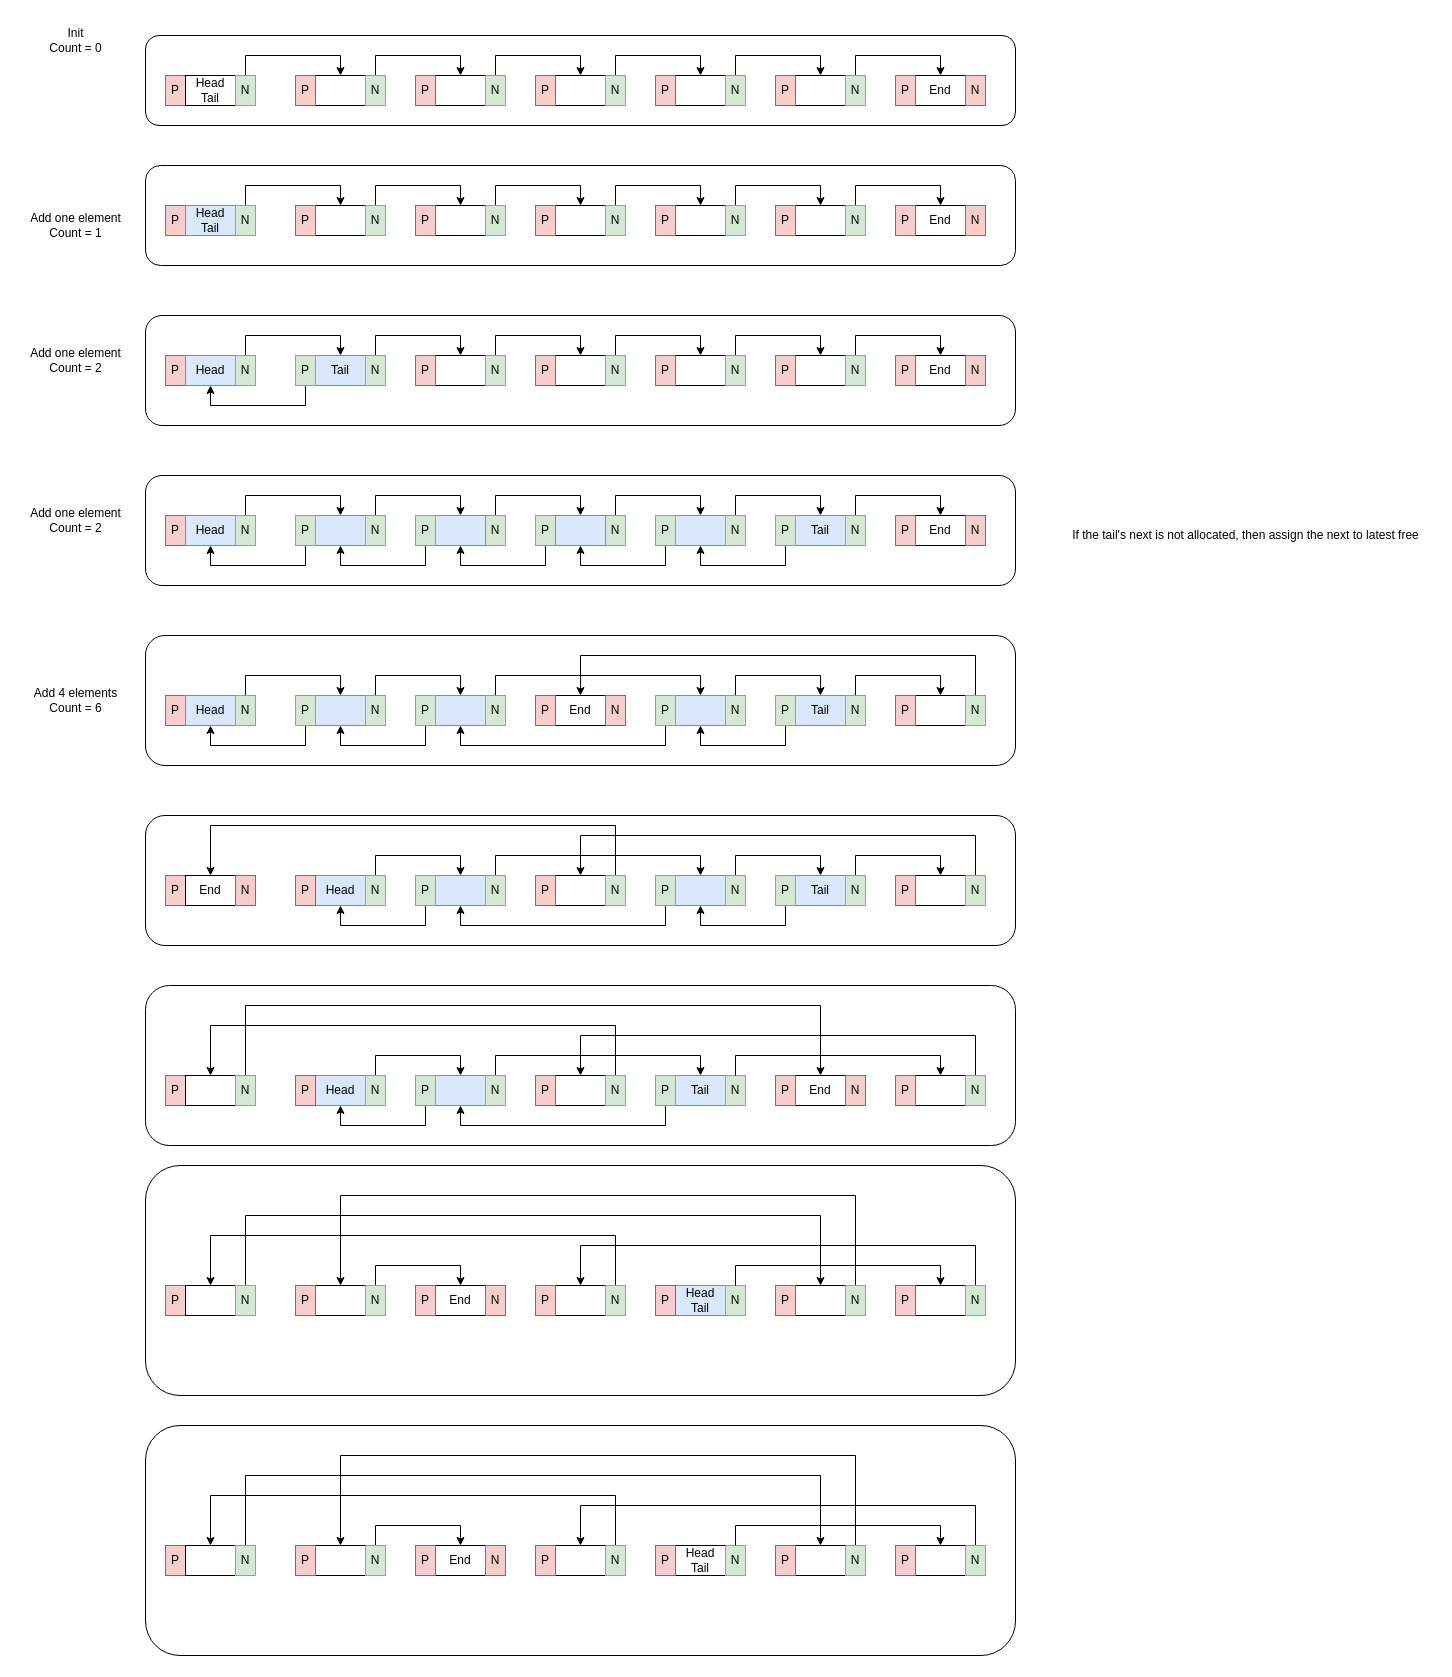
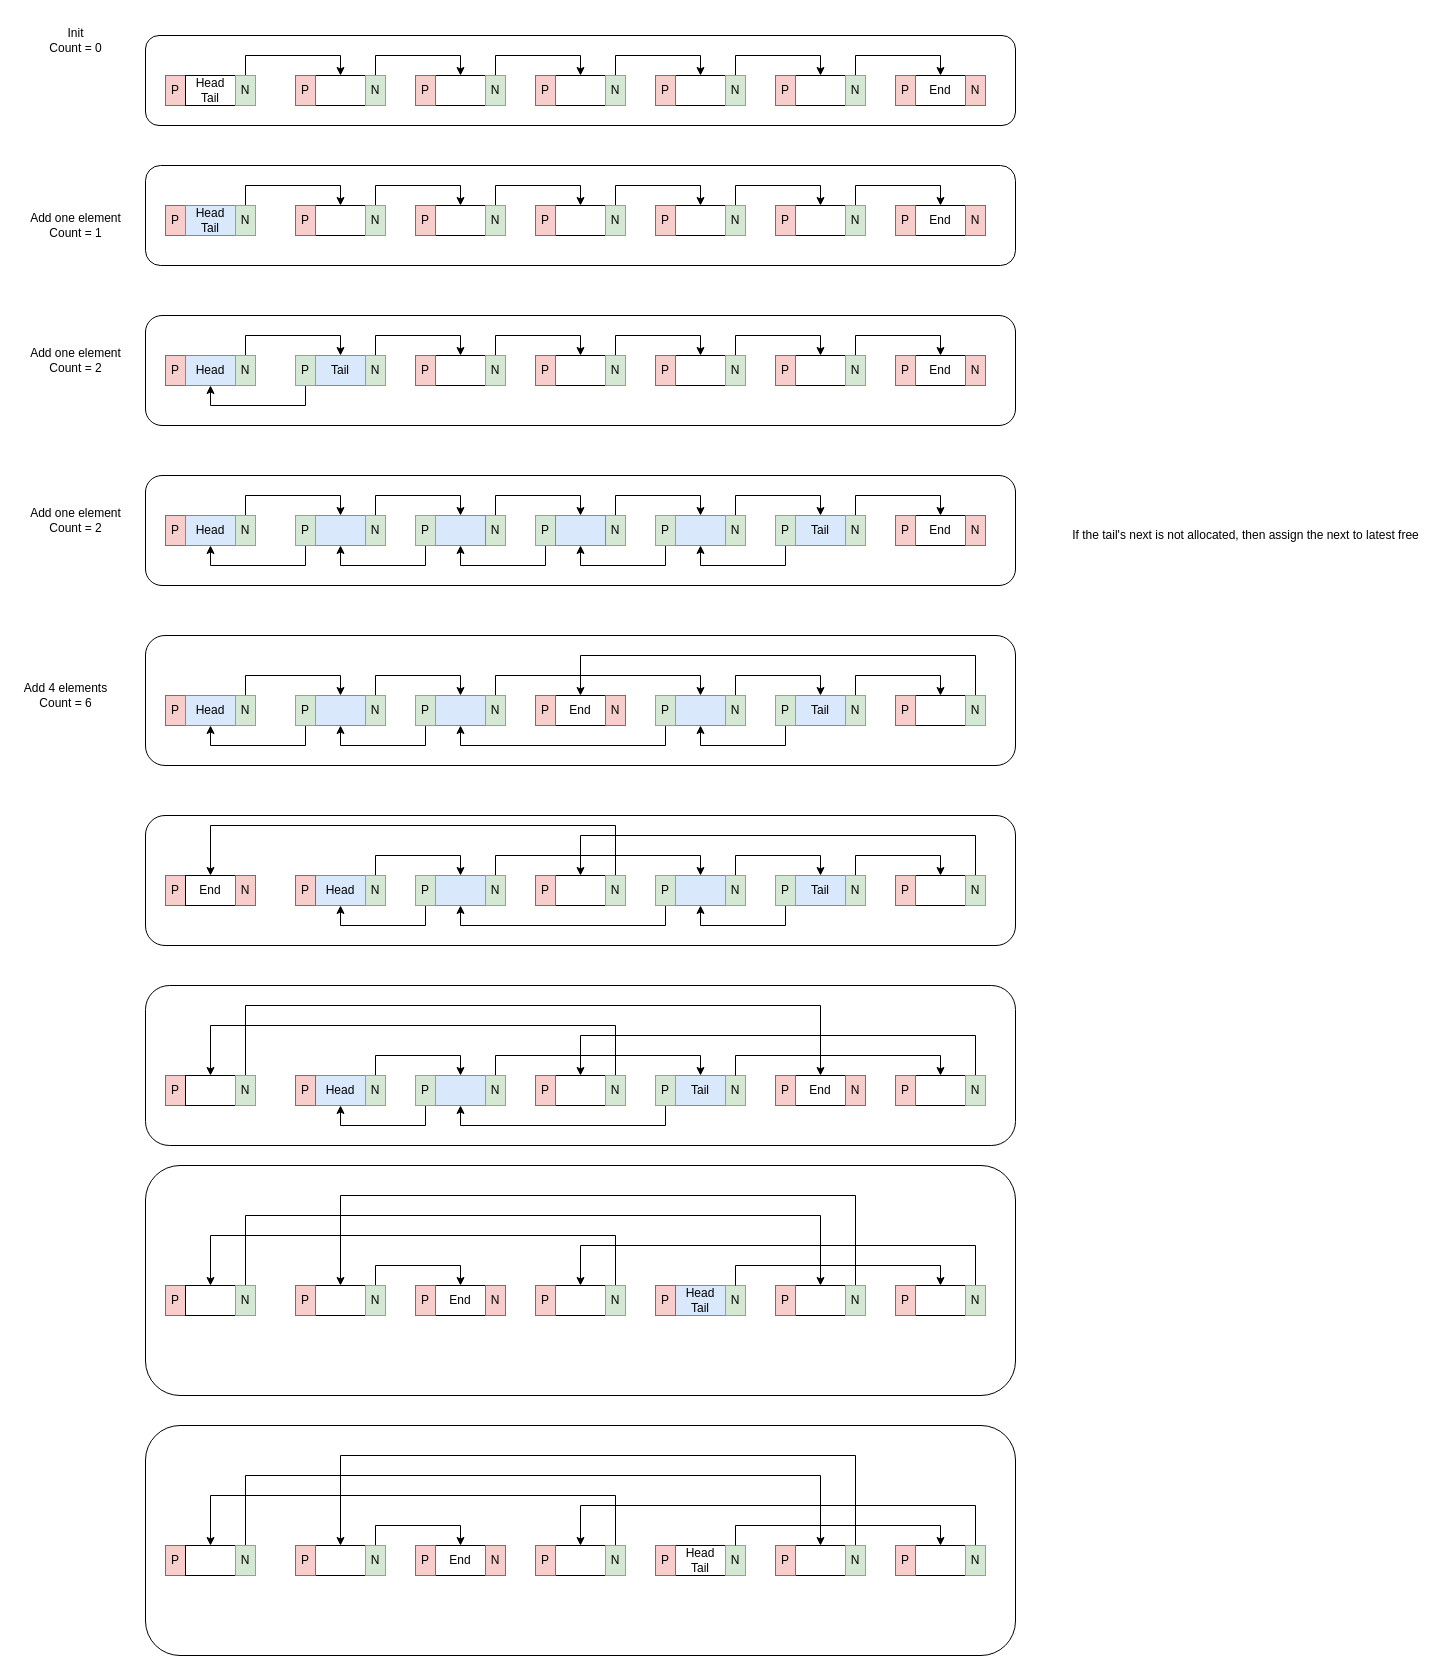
(76, 701) -> (66, 696)
